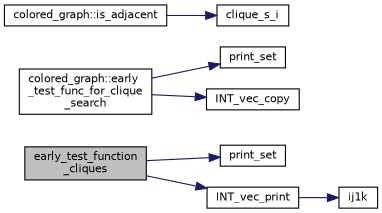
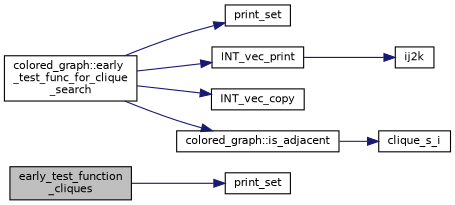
none -> (163, 116)
(171, 181) -> (169, 67)
(358, 198) -> (415, 57)
